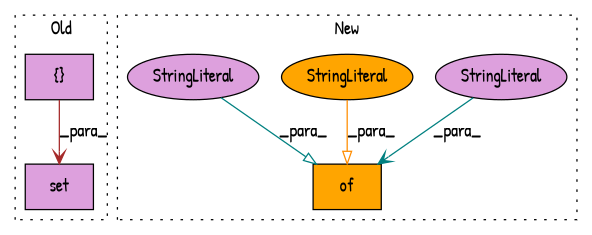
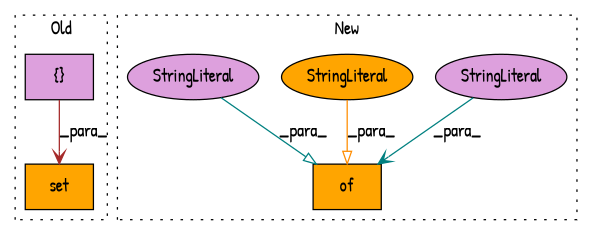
(59, 187) -> (59, 187)
